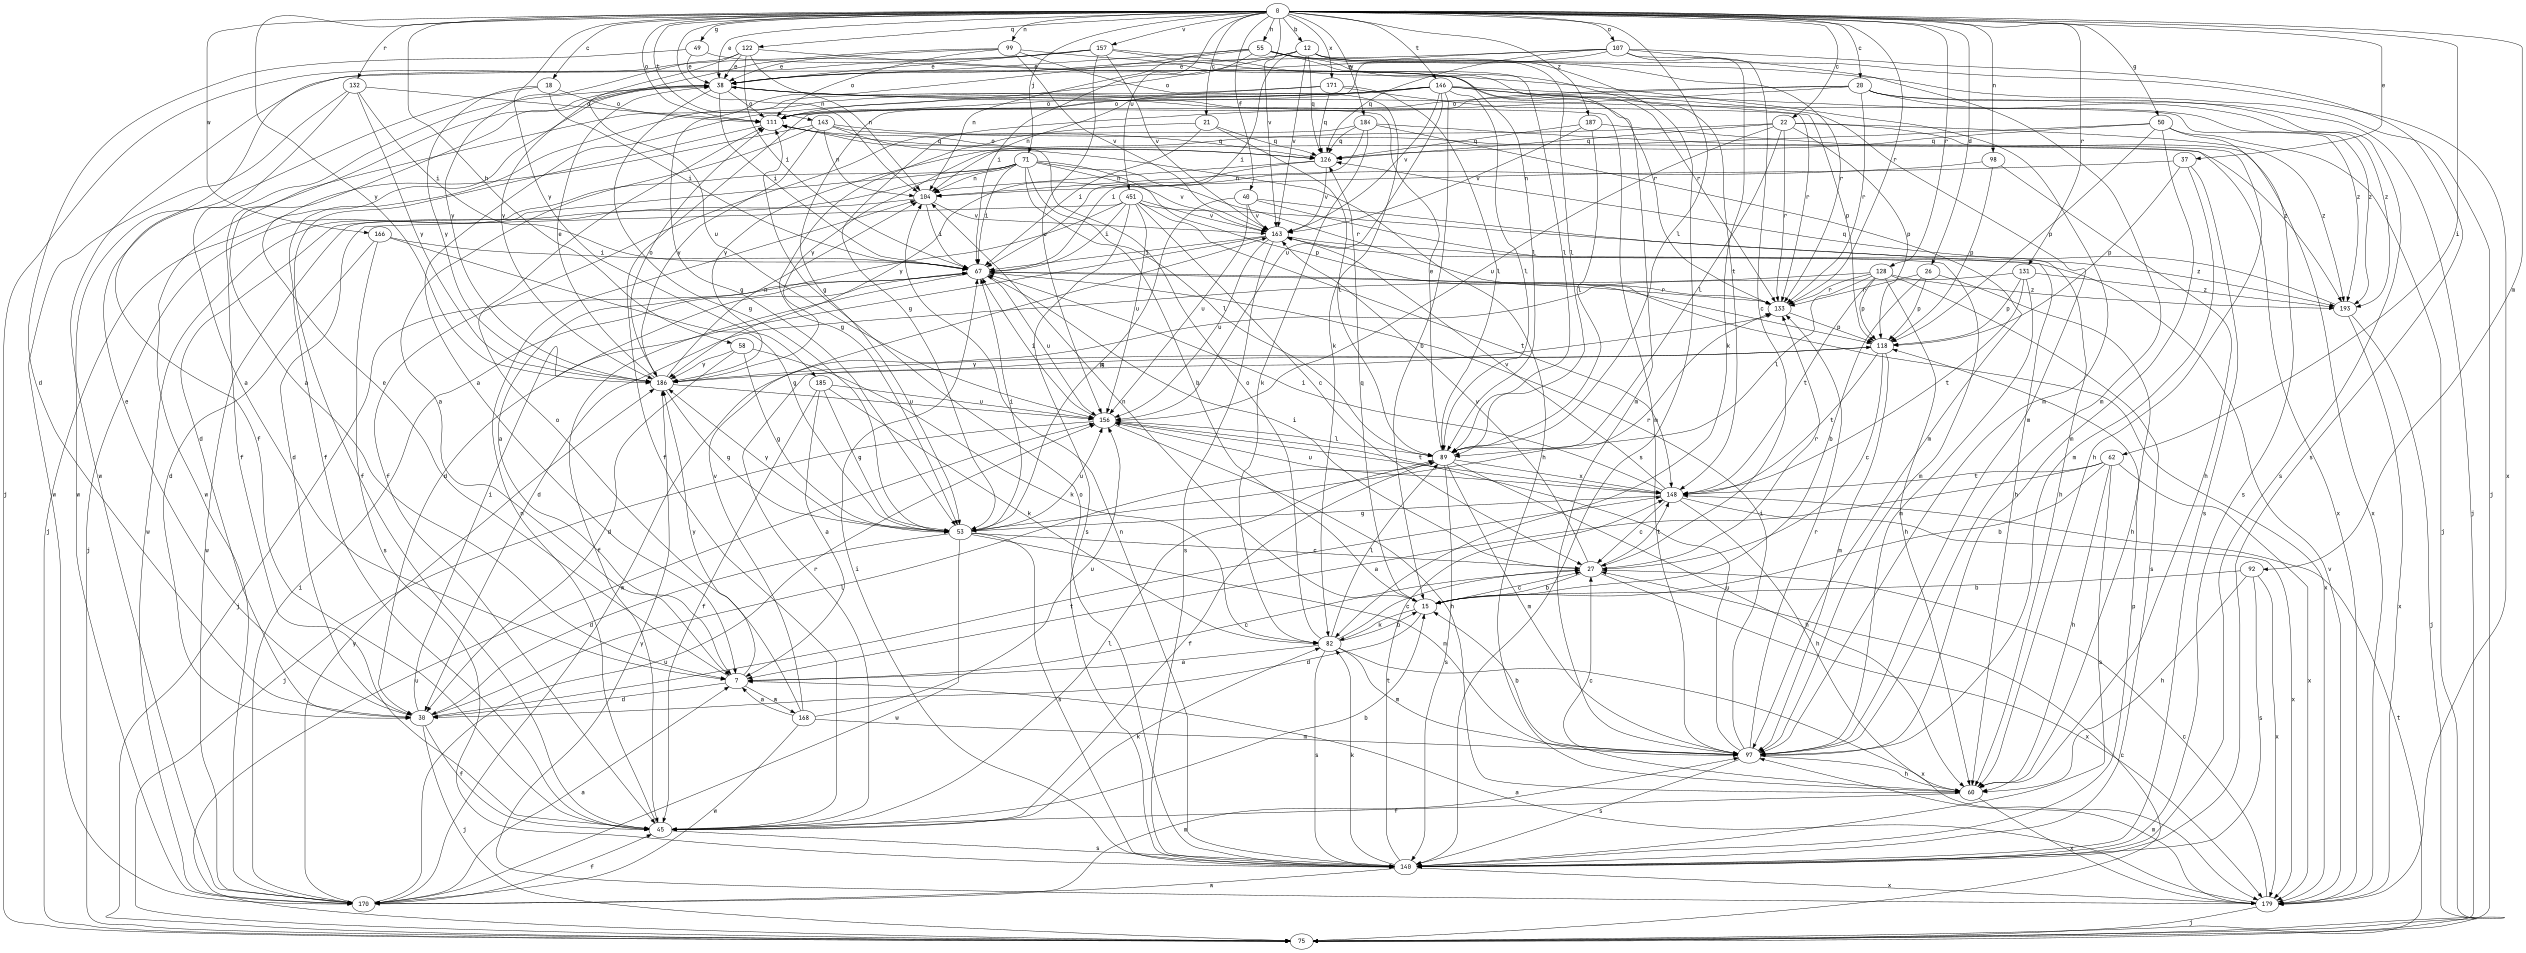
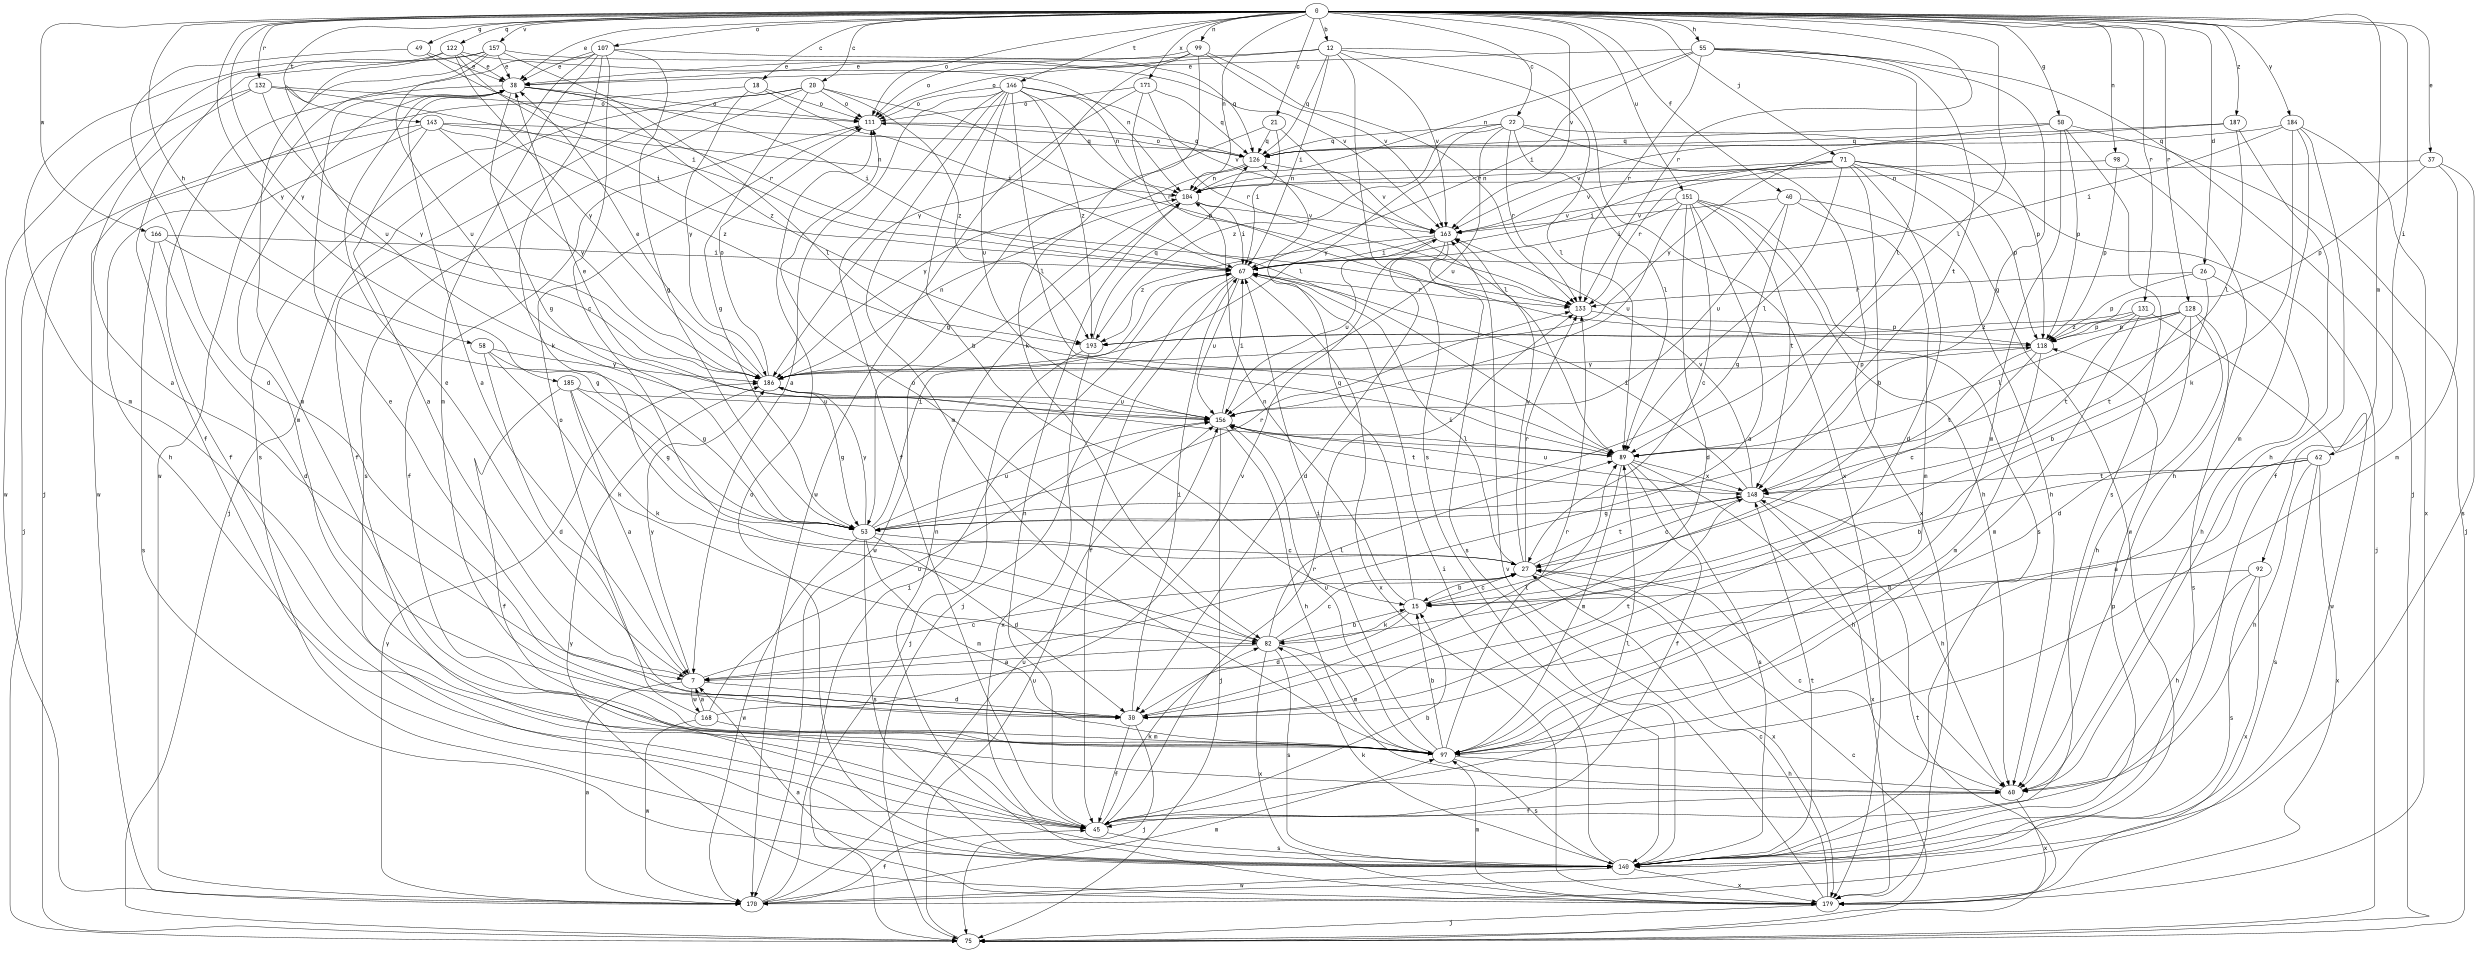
(1131, 197) -> (1687, 197)
(1831, 286) -> none
(541, 810) -> (585, 822)
